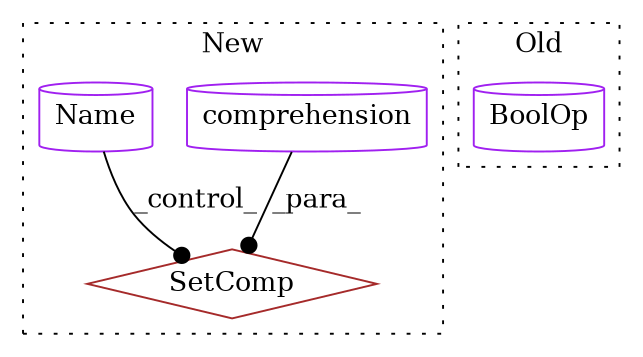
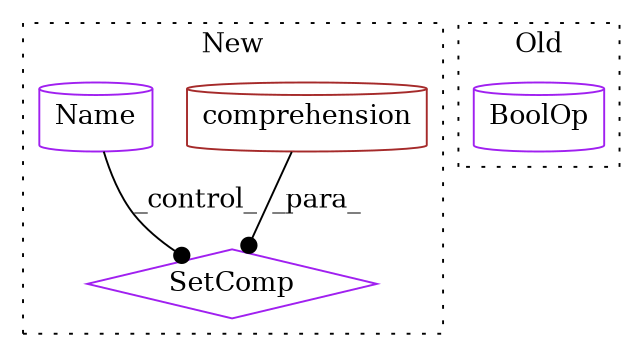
(307, 117) -> (307, 117)
(232, 284) -> (232, 284)
